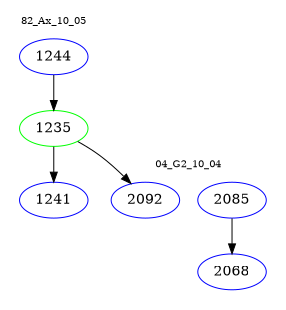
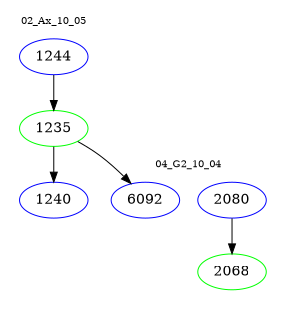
(54, 21) -> (54, 21)
(54, 200) -> (54, 200)
(145, 200) -> (145, 200)
(232, 200) -> (232, 200)
(232, 272) -> (232, 272)
